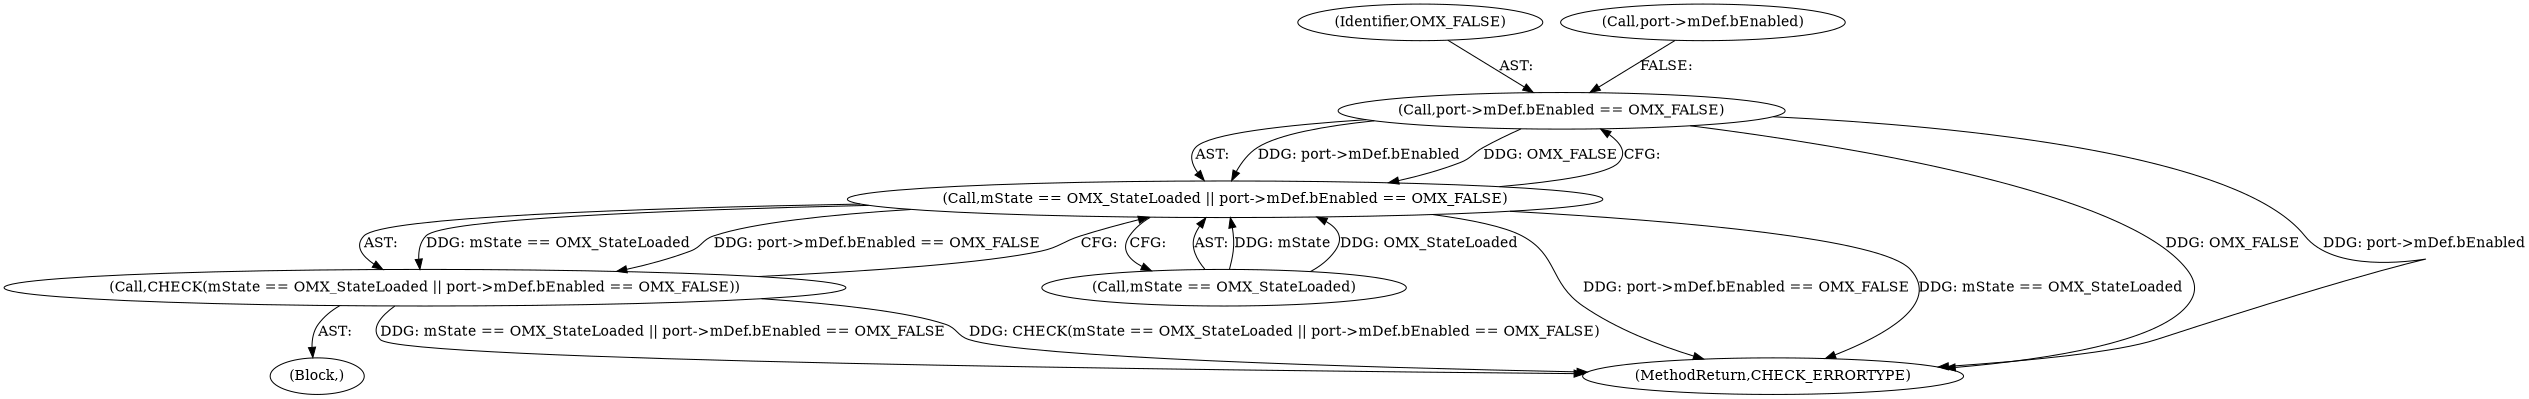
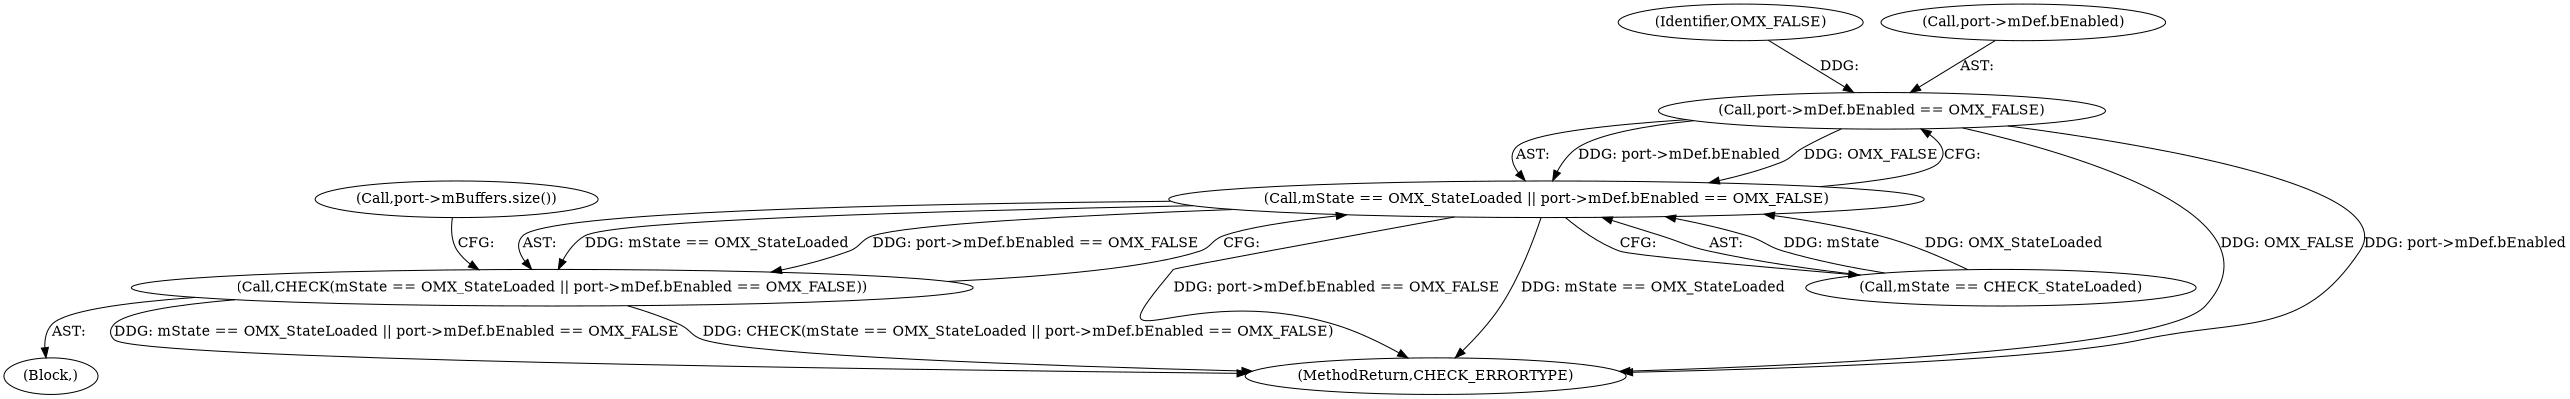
(1519, 67) -> (1842, 67)
(1669, 67) -> (1980, 67)
none -> (457, 199)
(1224, 288) -> (2001, 288)
